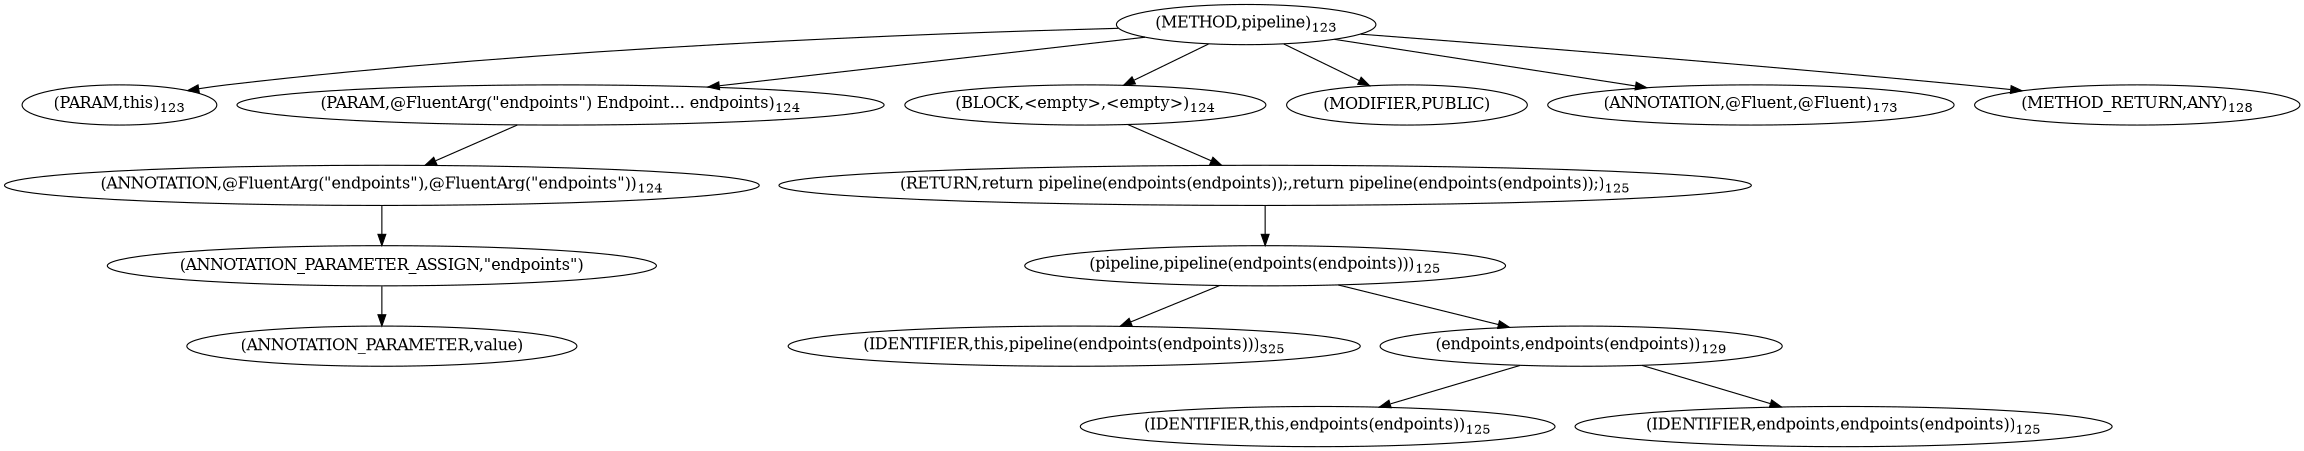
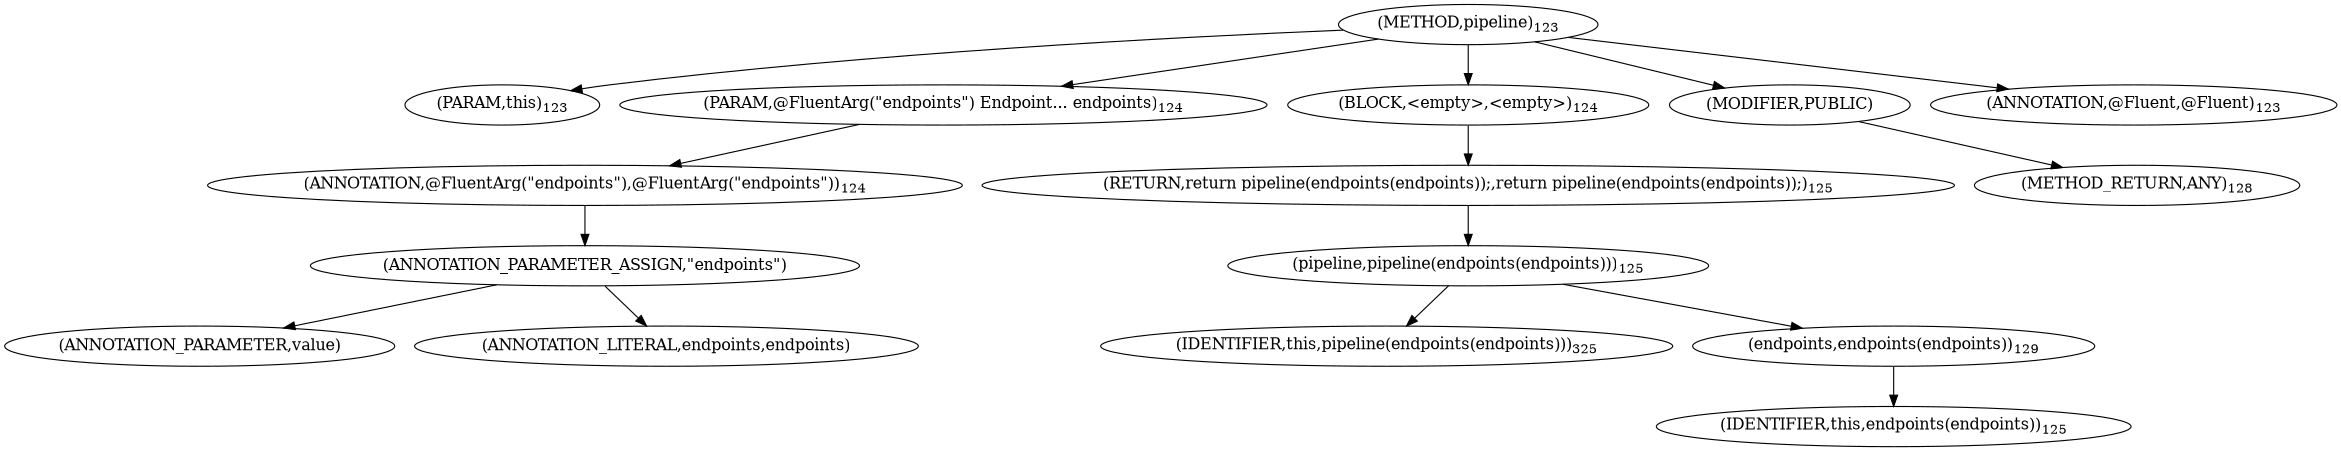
(1686, 60) -> (1955, 143)
(1885, 103) -> (2268, 103)
none -> (666, 346)
(1844, 427) -> none
